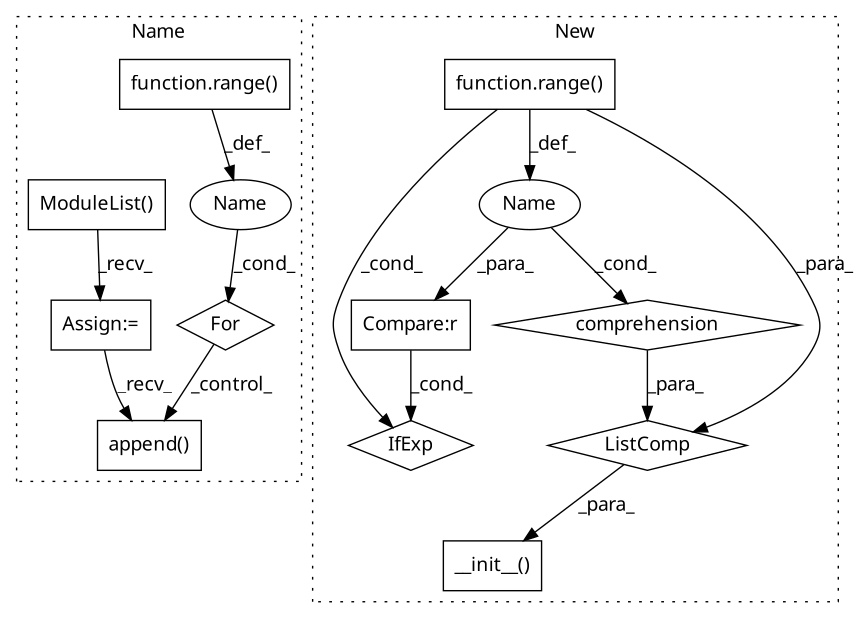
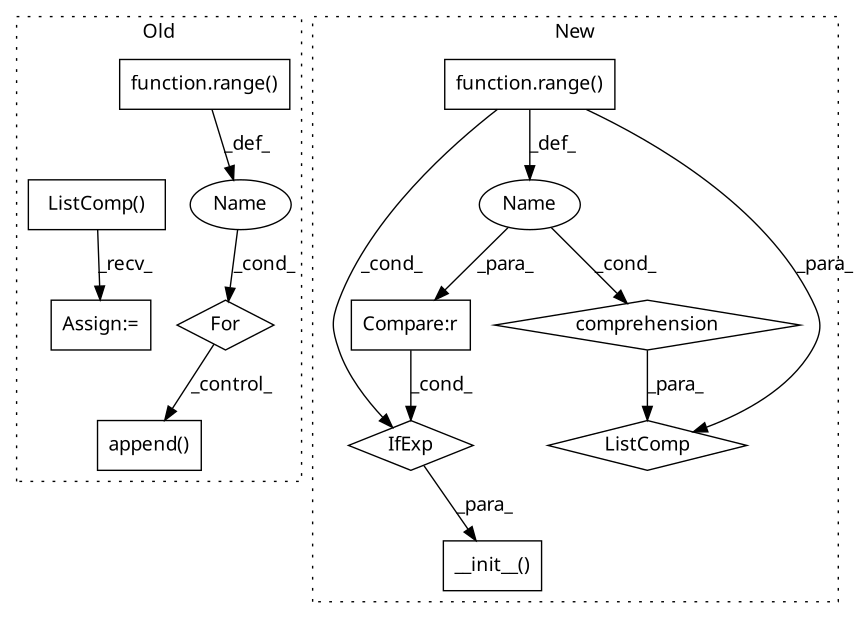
(159, 33) -> (159, 33)
(97, 205) -> (97, 205)
(112, 380) -> none
(579, 498) -> (446, 497)
